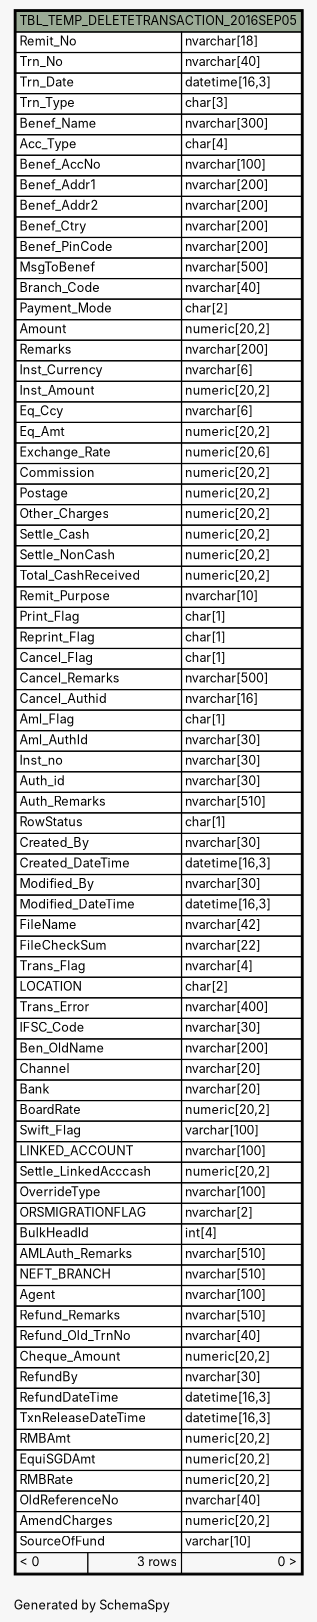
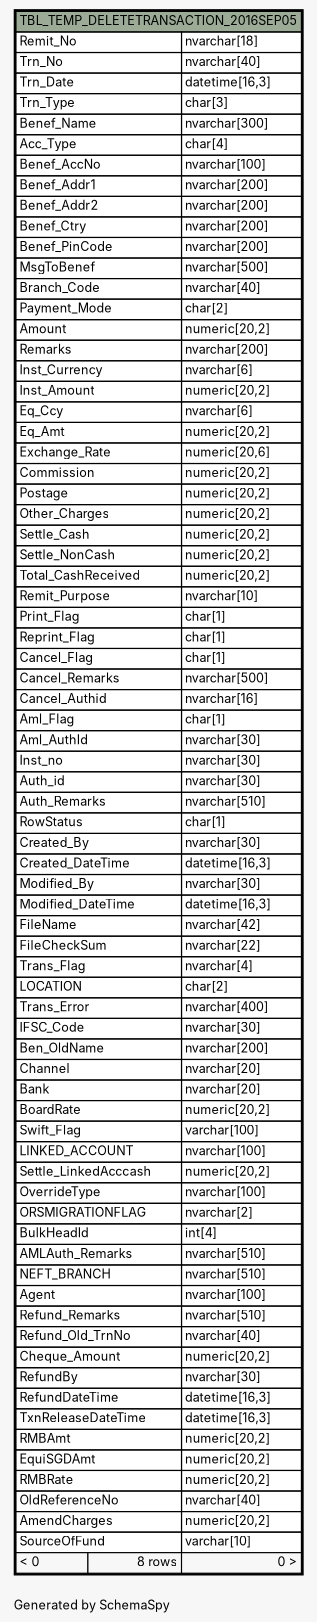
(158, 1562) -> (158, 1562)
